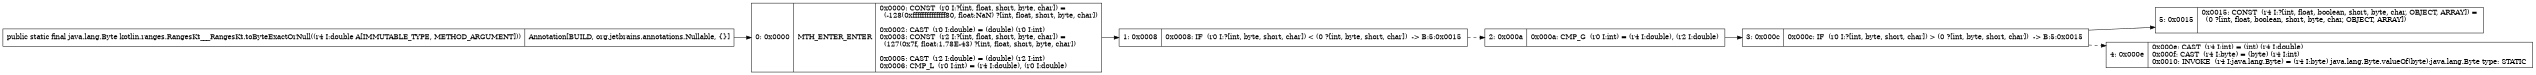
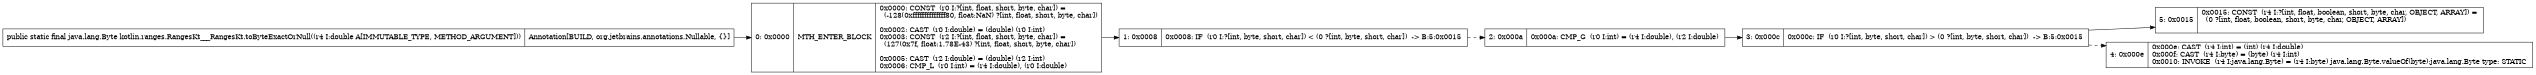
(835, 37) -> (835, 37)
